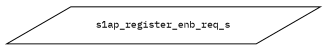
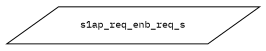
(164, 25) -> (133, 25)
